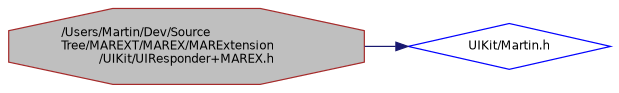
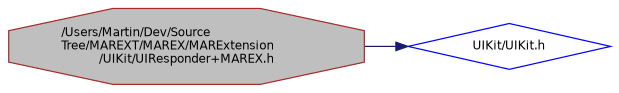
(509, 46) -> (509, 46)
